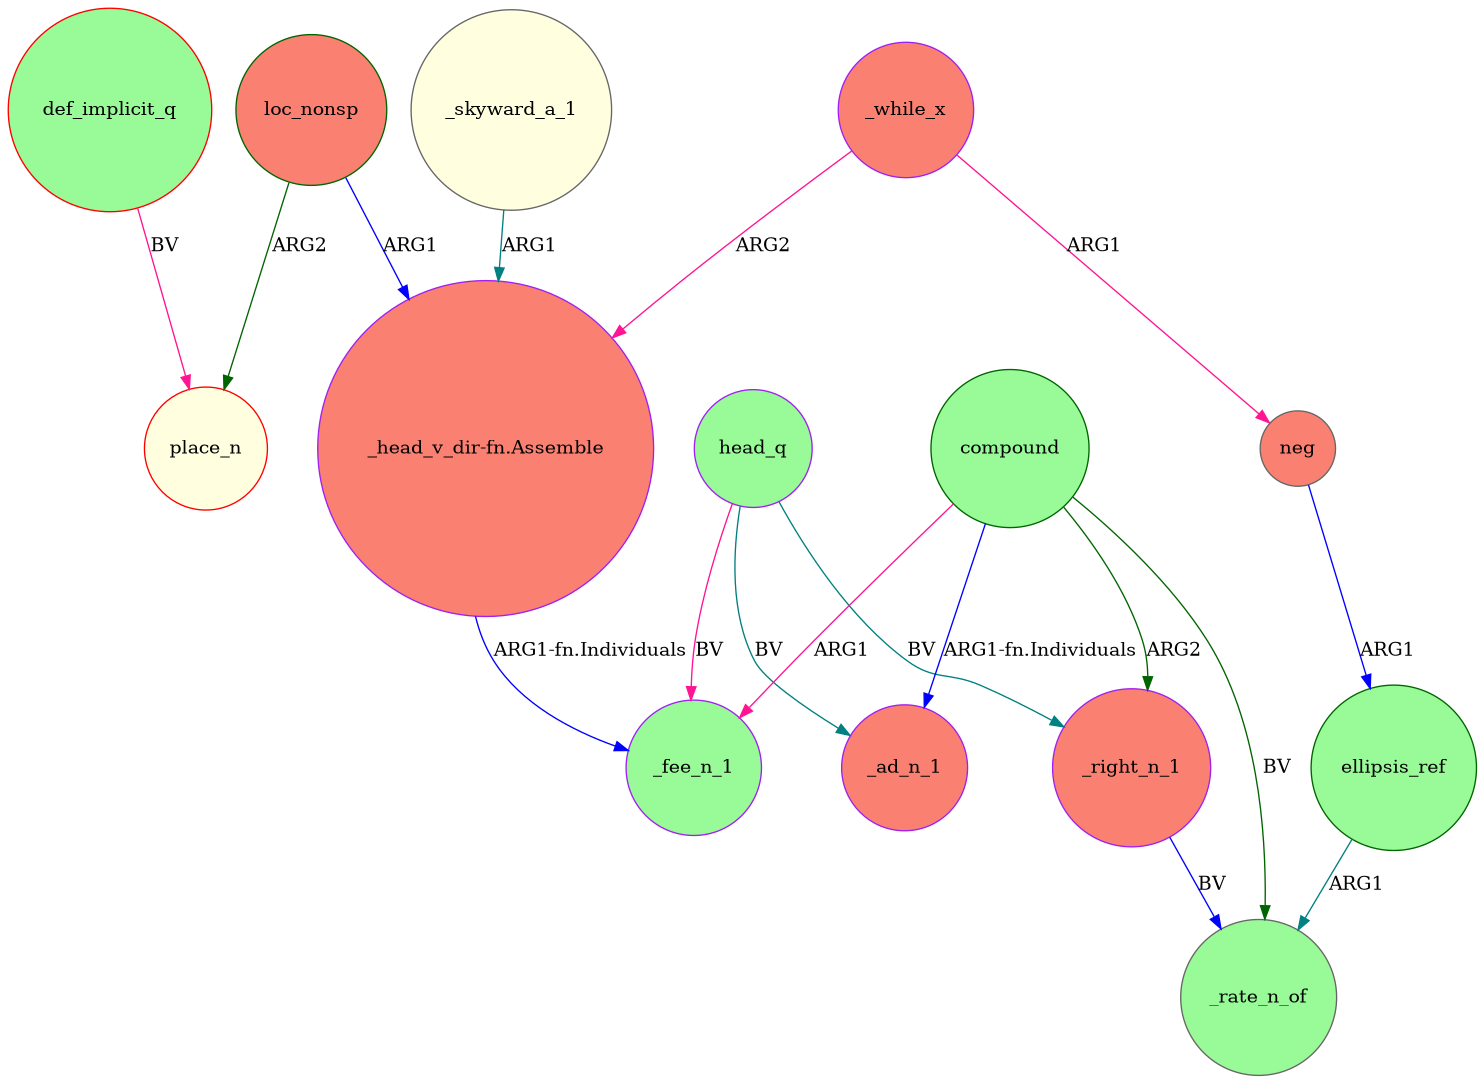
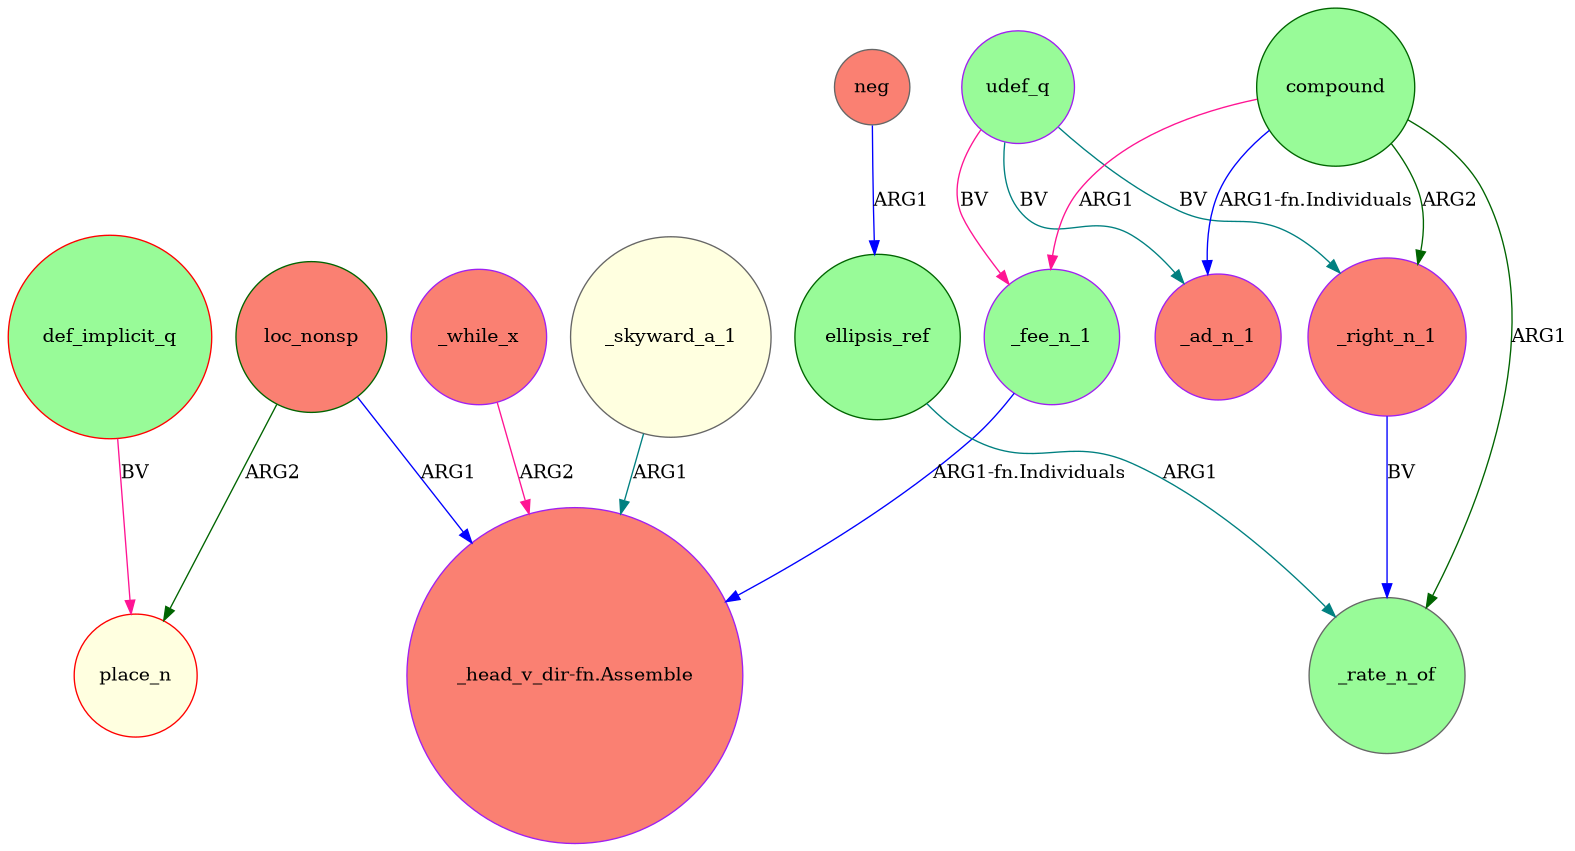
(1108, 284) -> none
(753, 449) -> (1018, 87)
(528, 699) -> (885, 506)
(1277, 768) -> (1539, 337)
